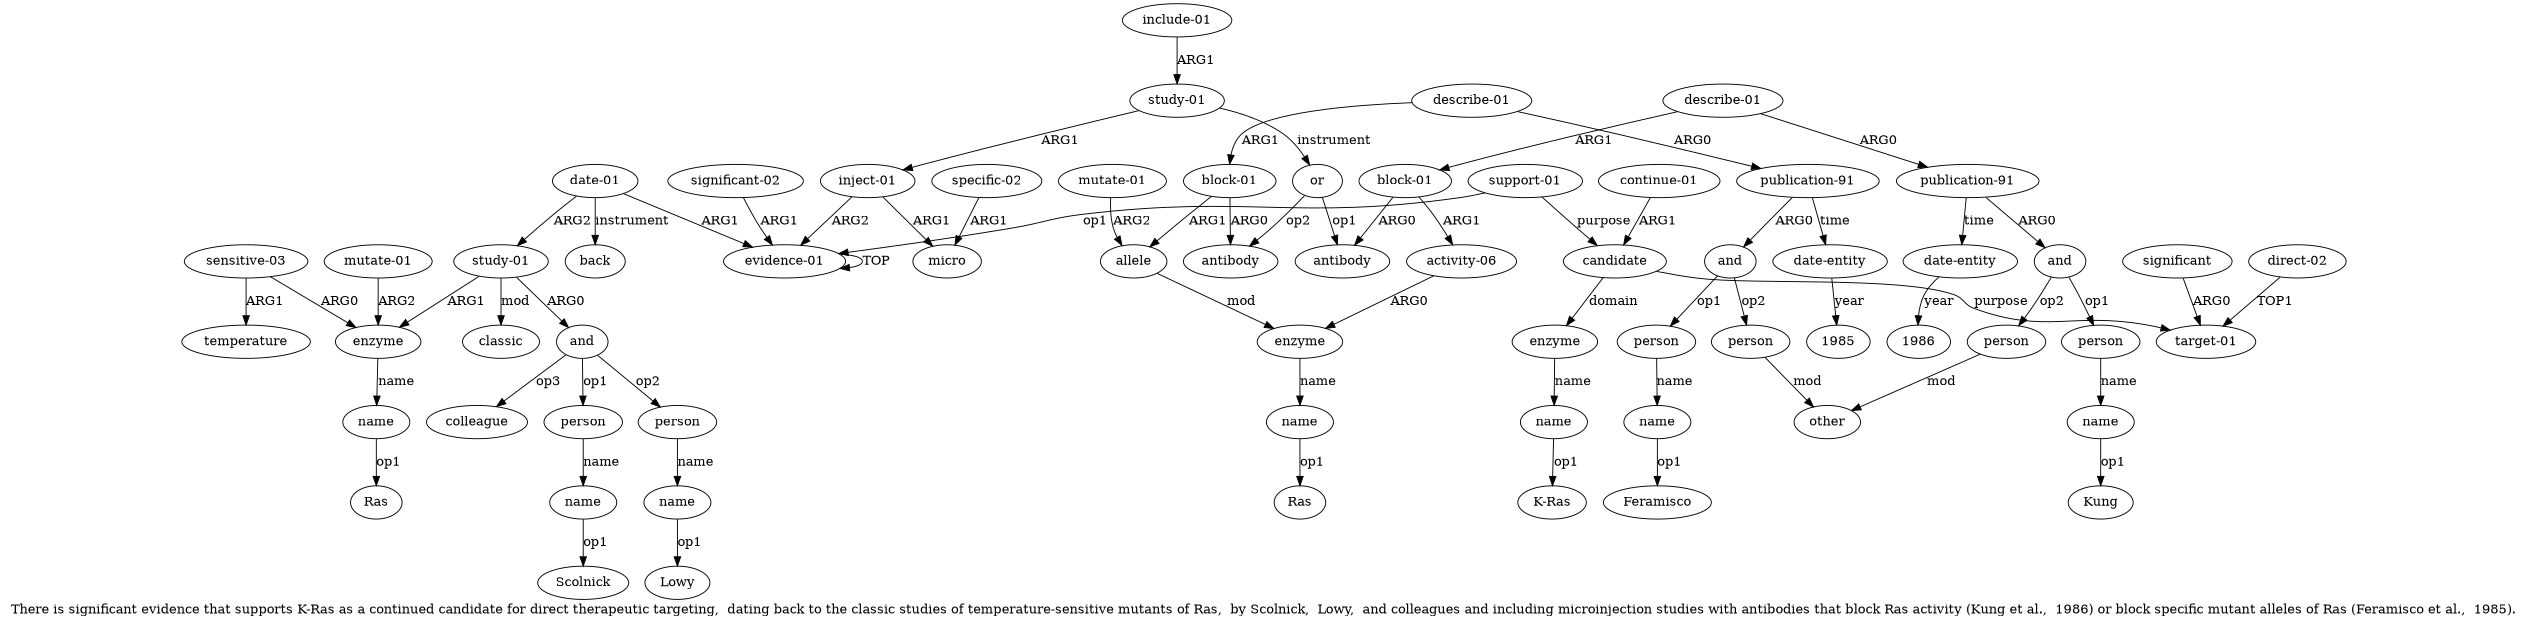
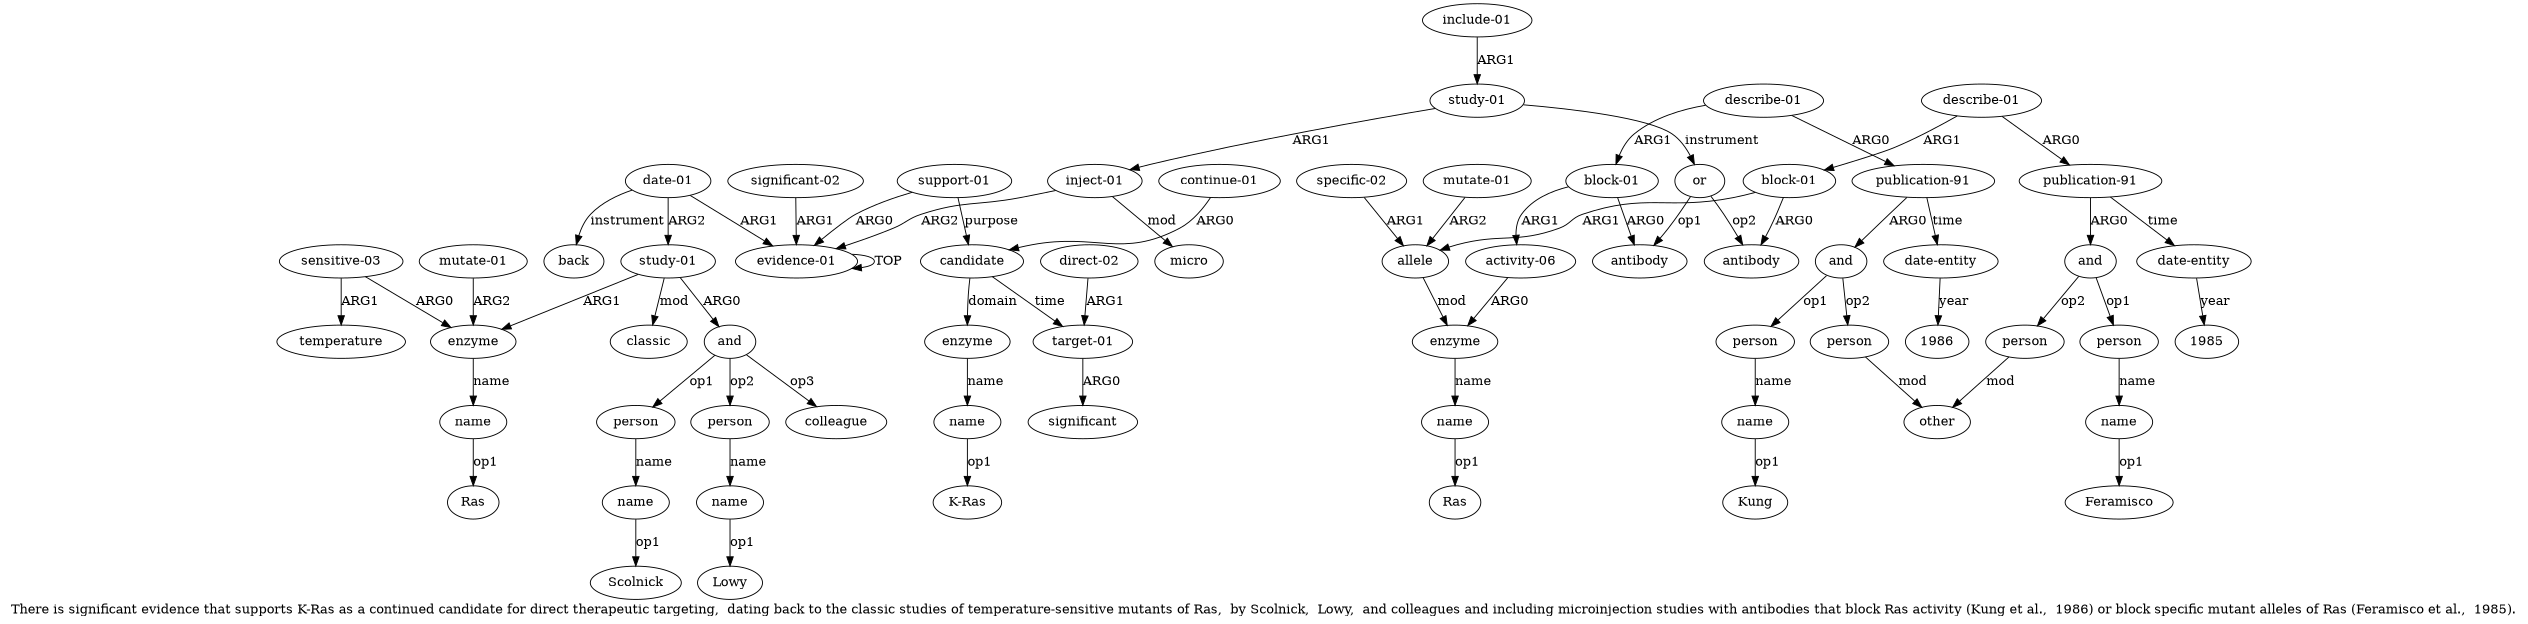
(969, 217) -> (1381, 218)
(932, 221) -> (1162, 221)
(1095, 221) -> (875, 221)
(1658, 221) -> (1215, 221)
(2190, 297) -> (1083, 377)
(2001, 302) -> (1050, 302)
(2275, 302) -> (1105, 302)
